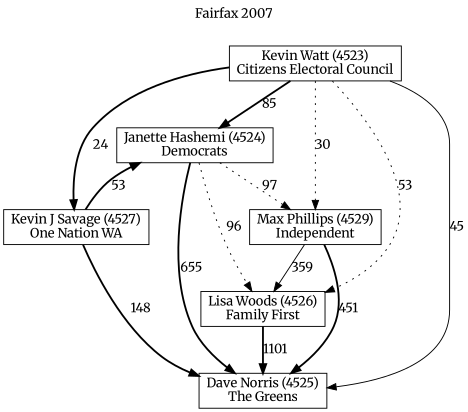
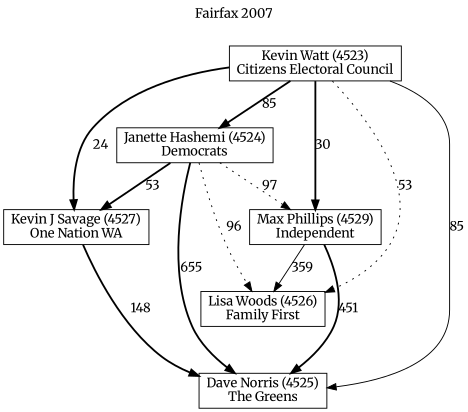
(315, 141) -> (315, 141)
(105, 185) -> (140, 184)
(457, 227) -> (457, 227)
(263, 345) -> none
